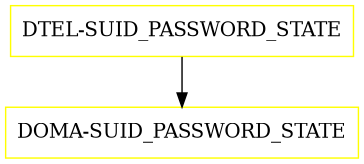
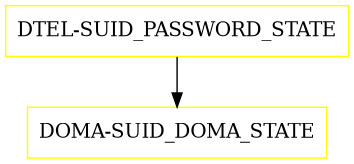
(182, 133) -> (177, 133)
